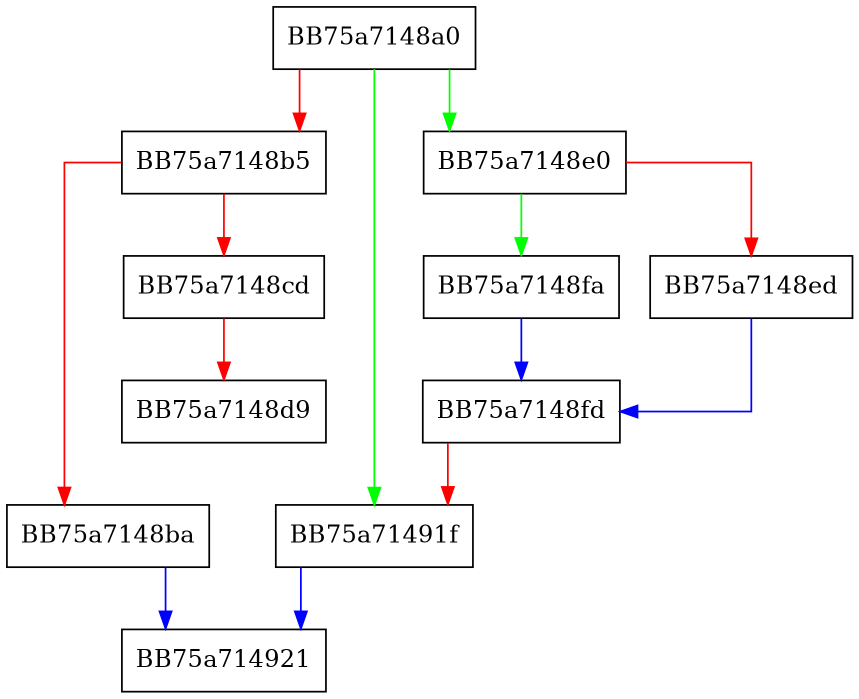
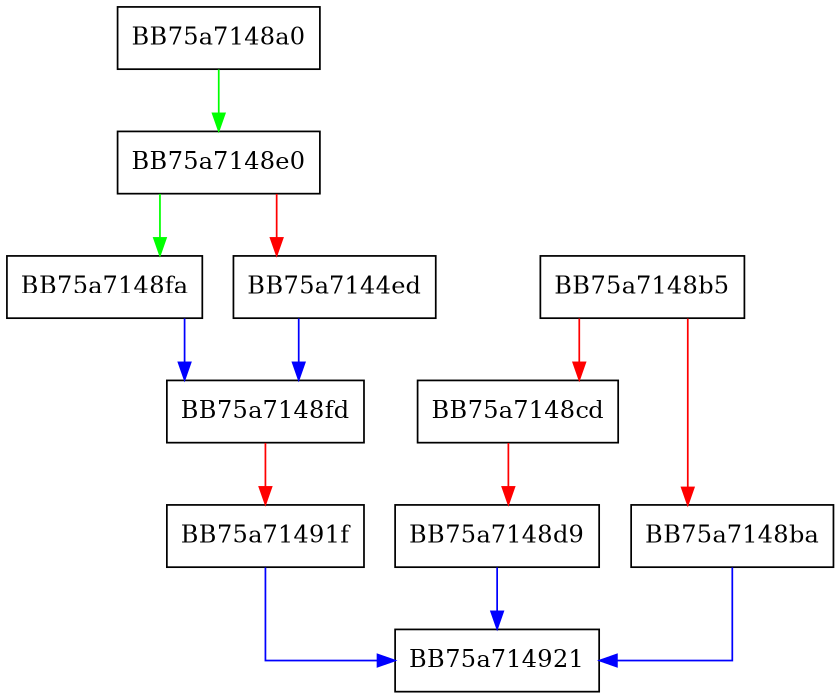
(300, 91) -> none
(374, 278) -> none
(751, 287) -> (335, 287)
none -> (497, 589)
